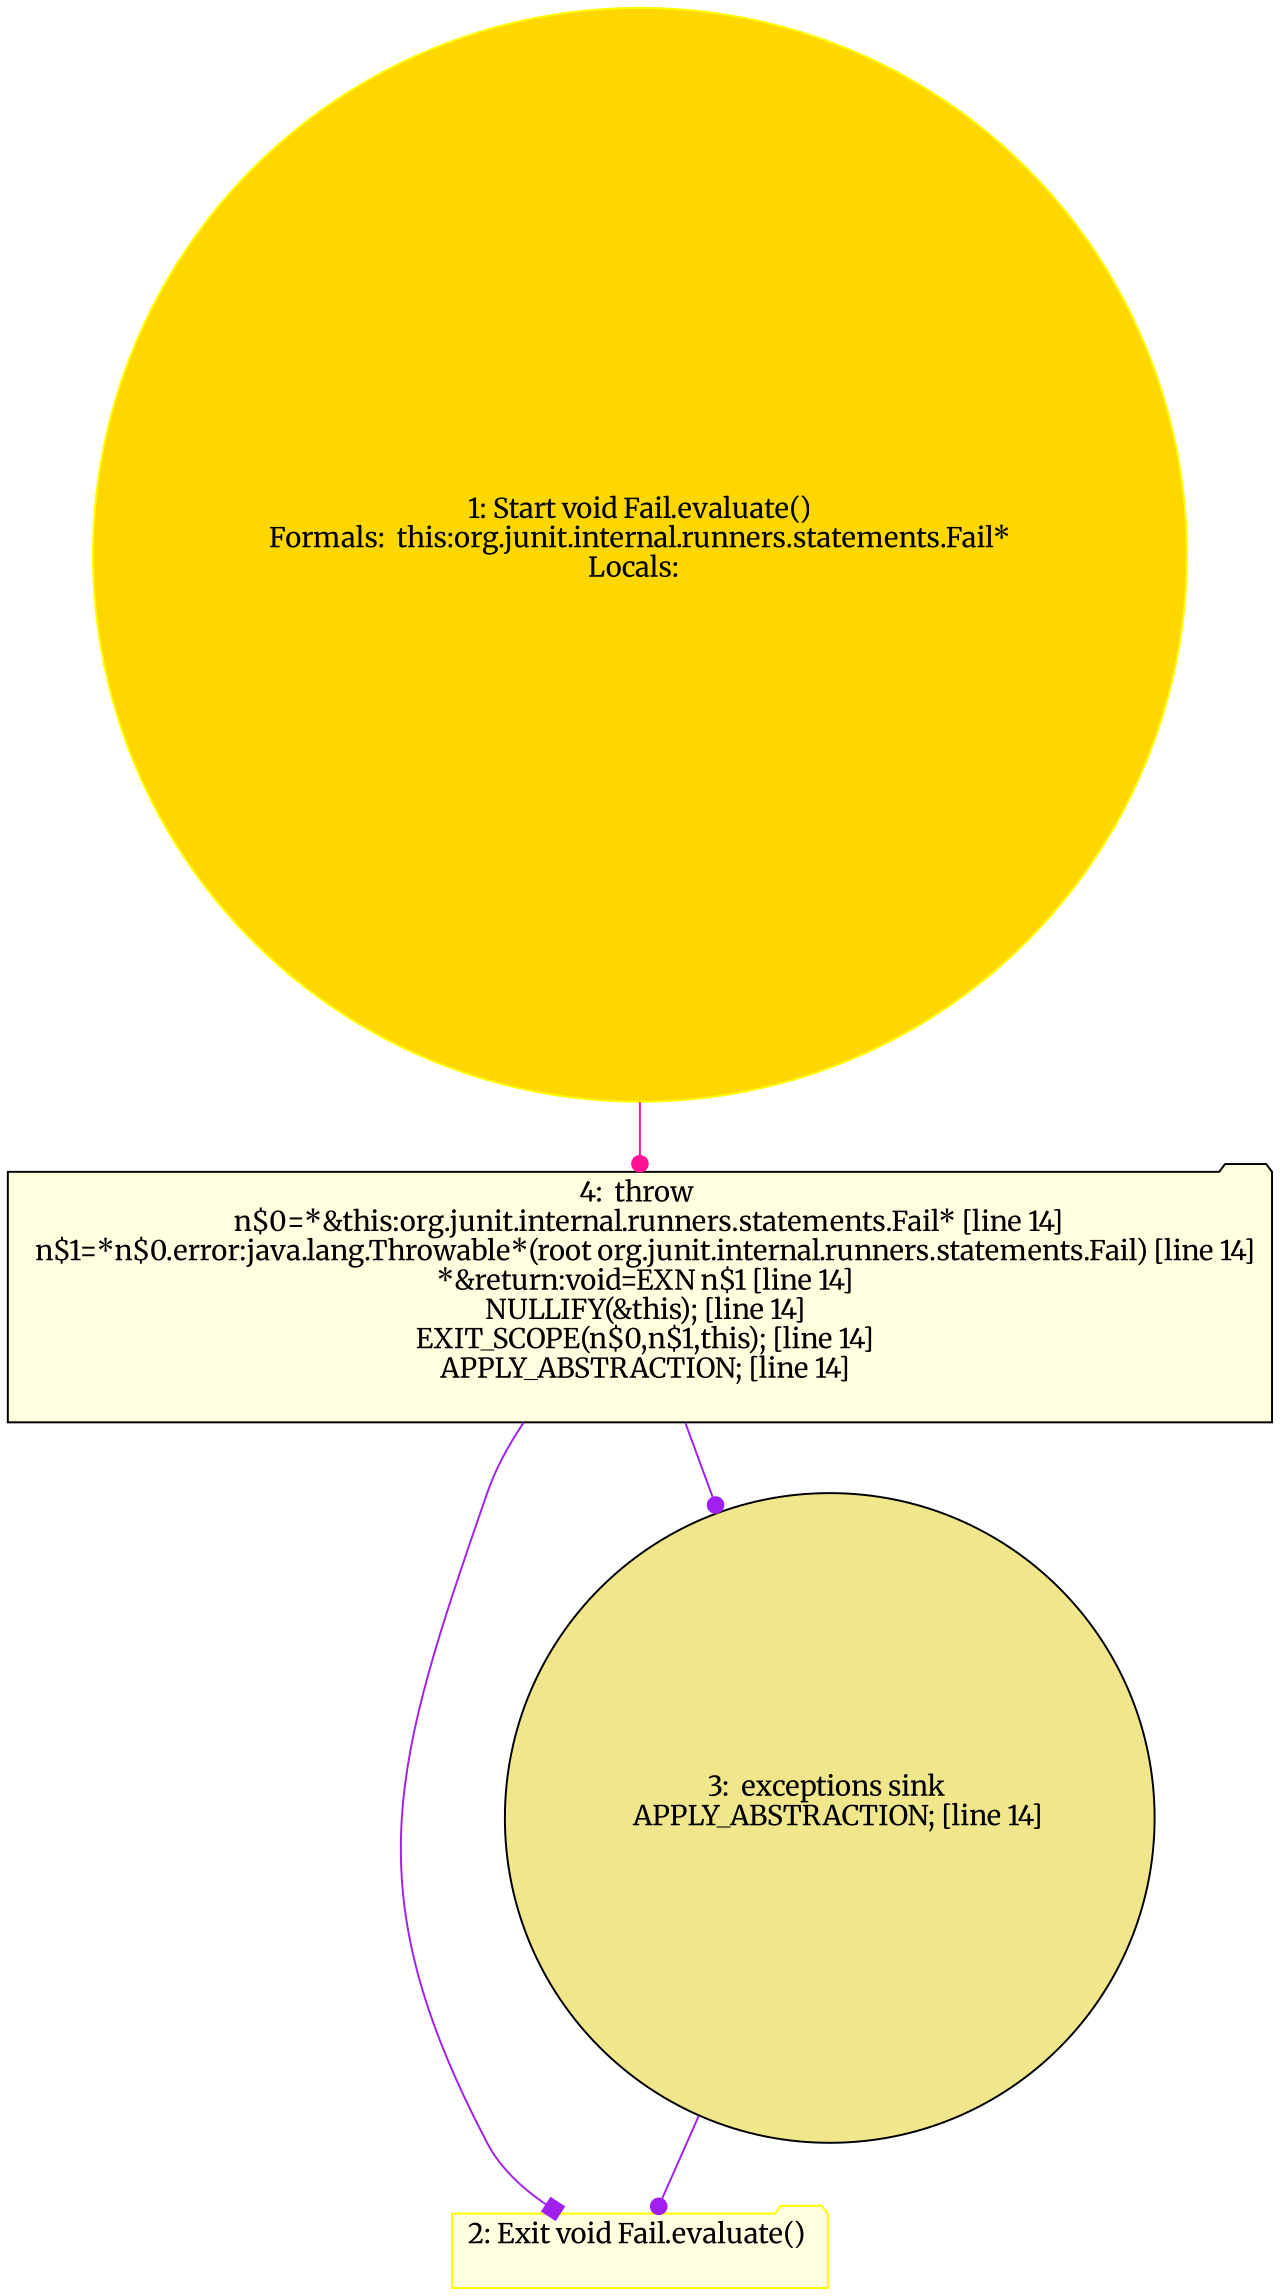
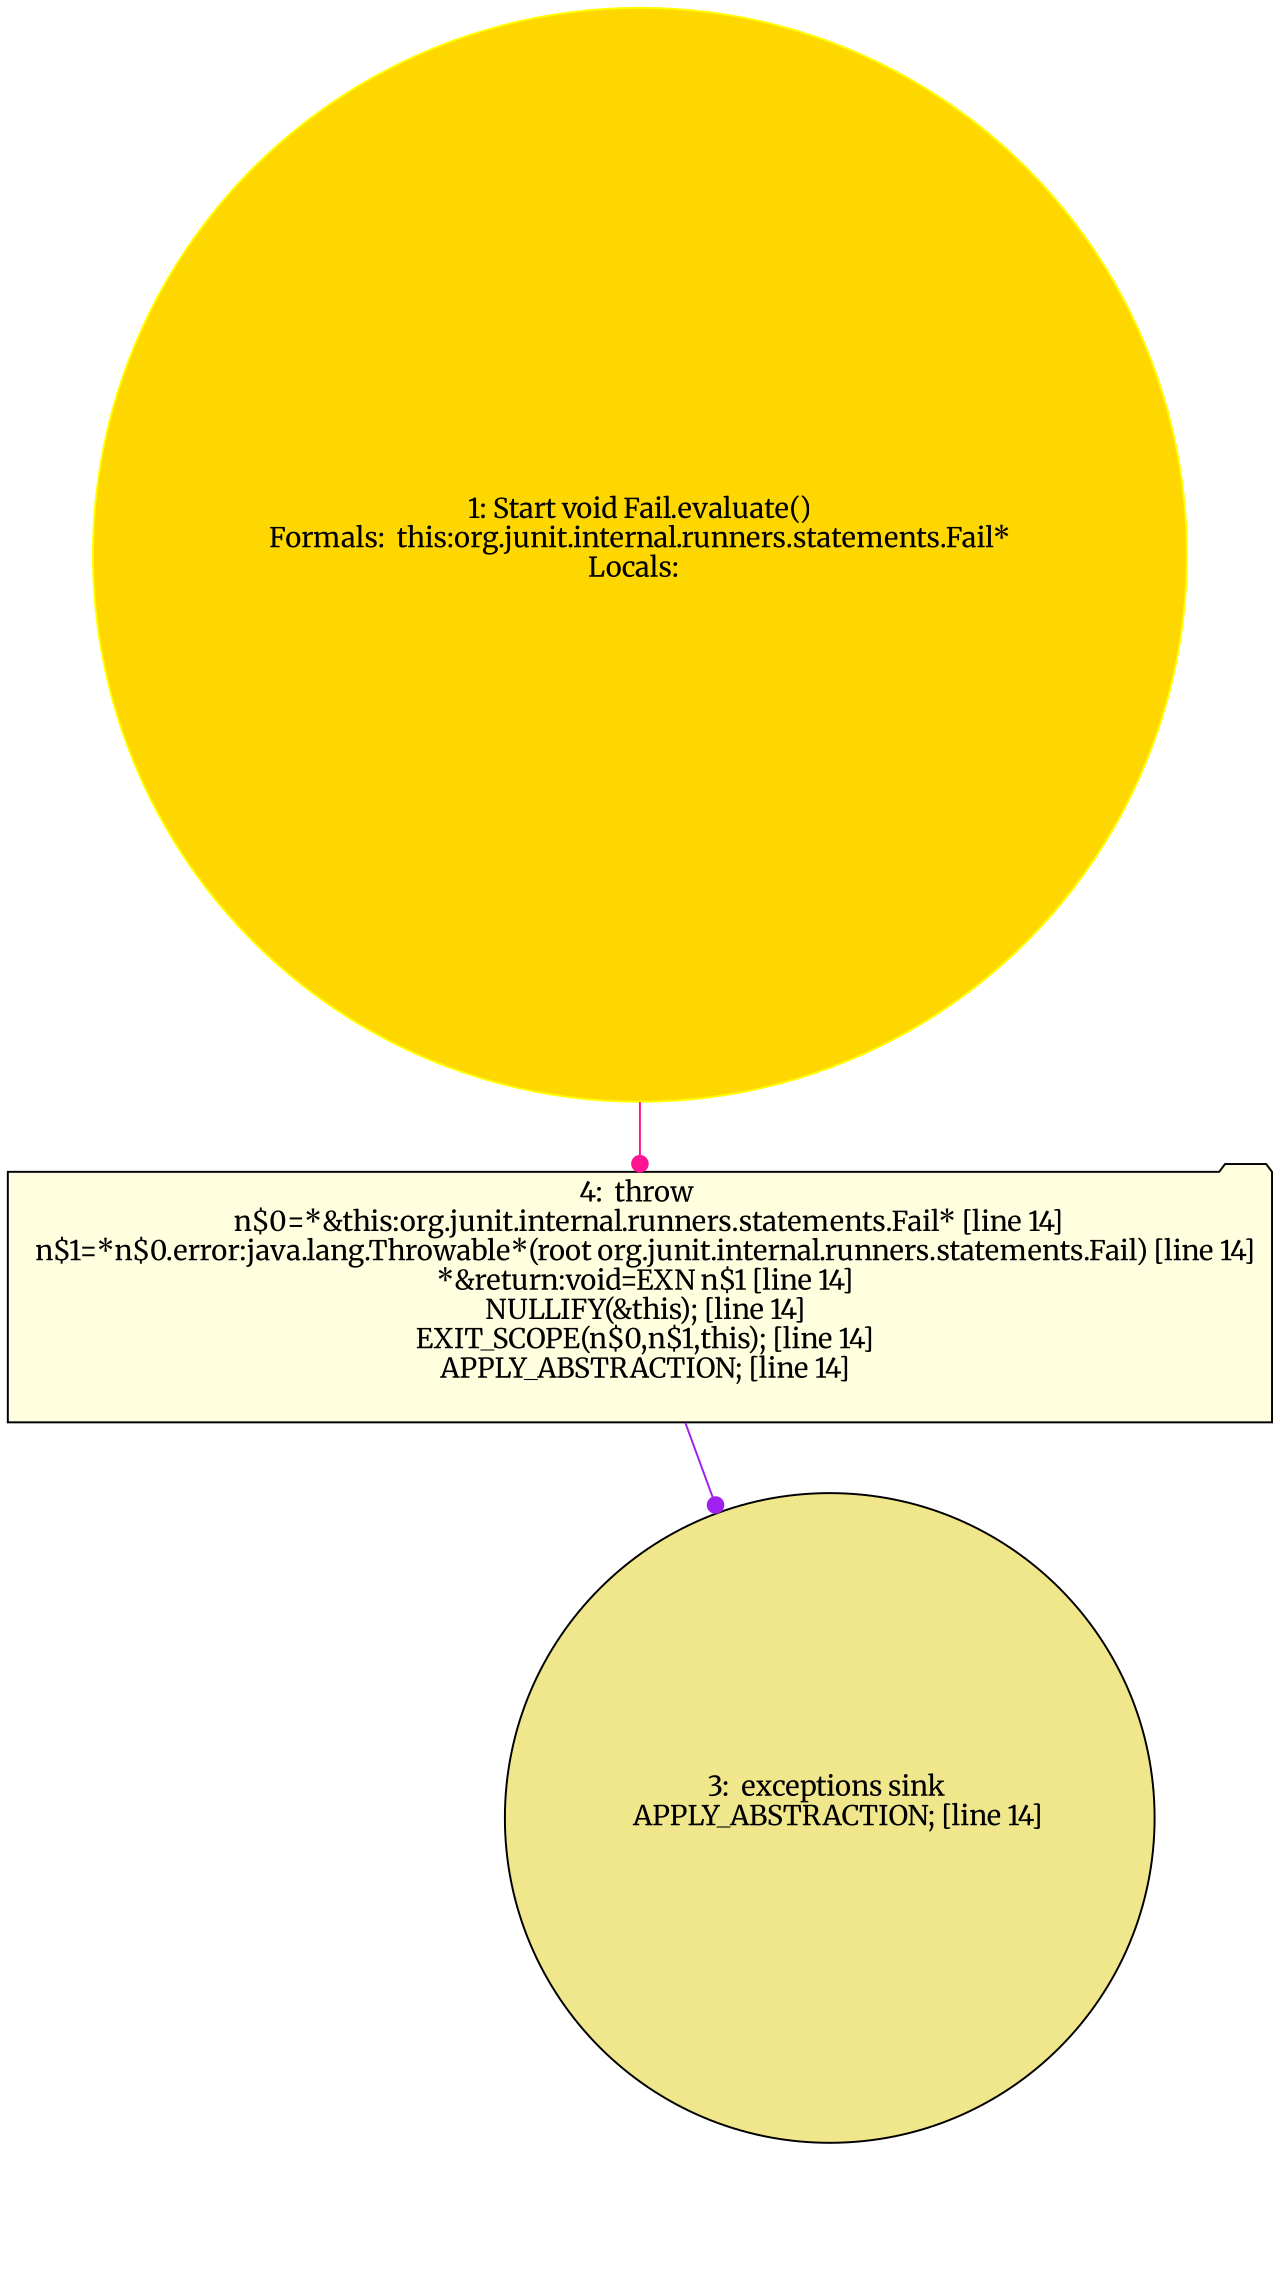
(640, 2251) -> none
